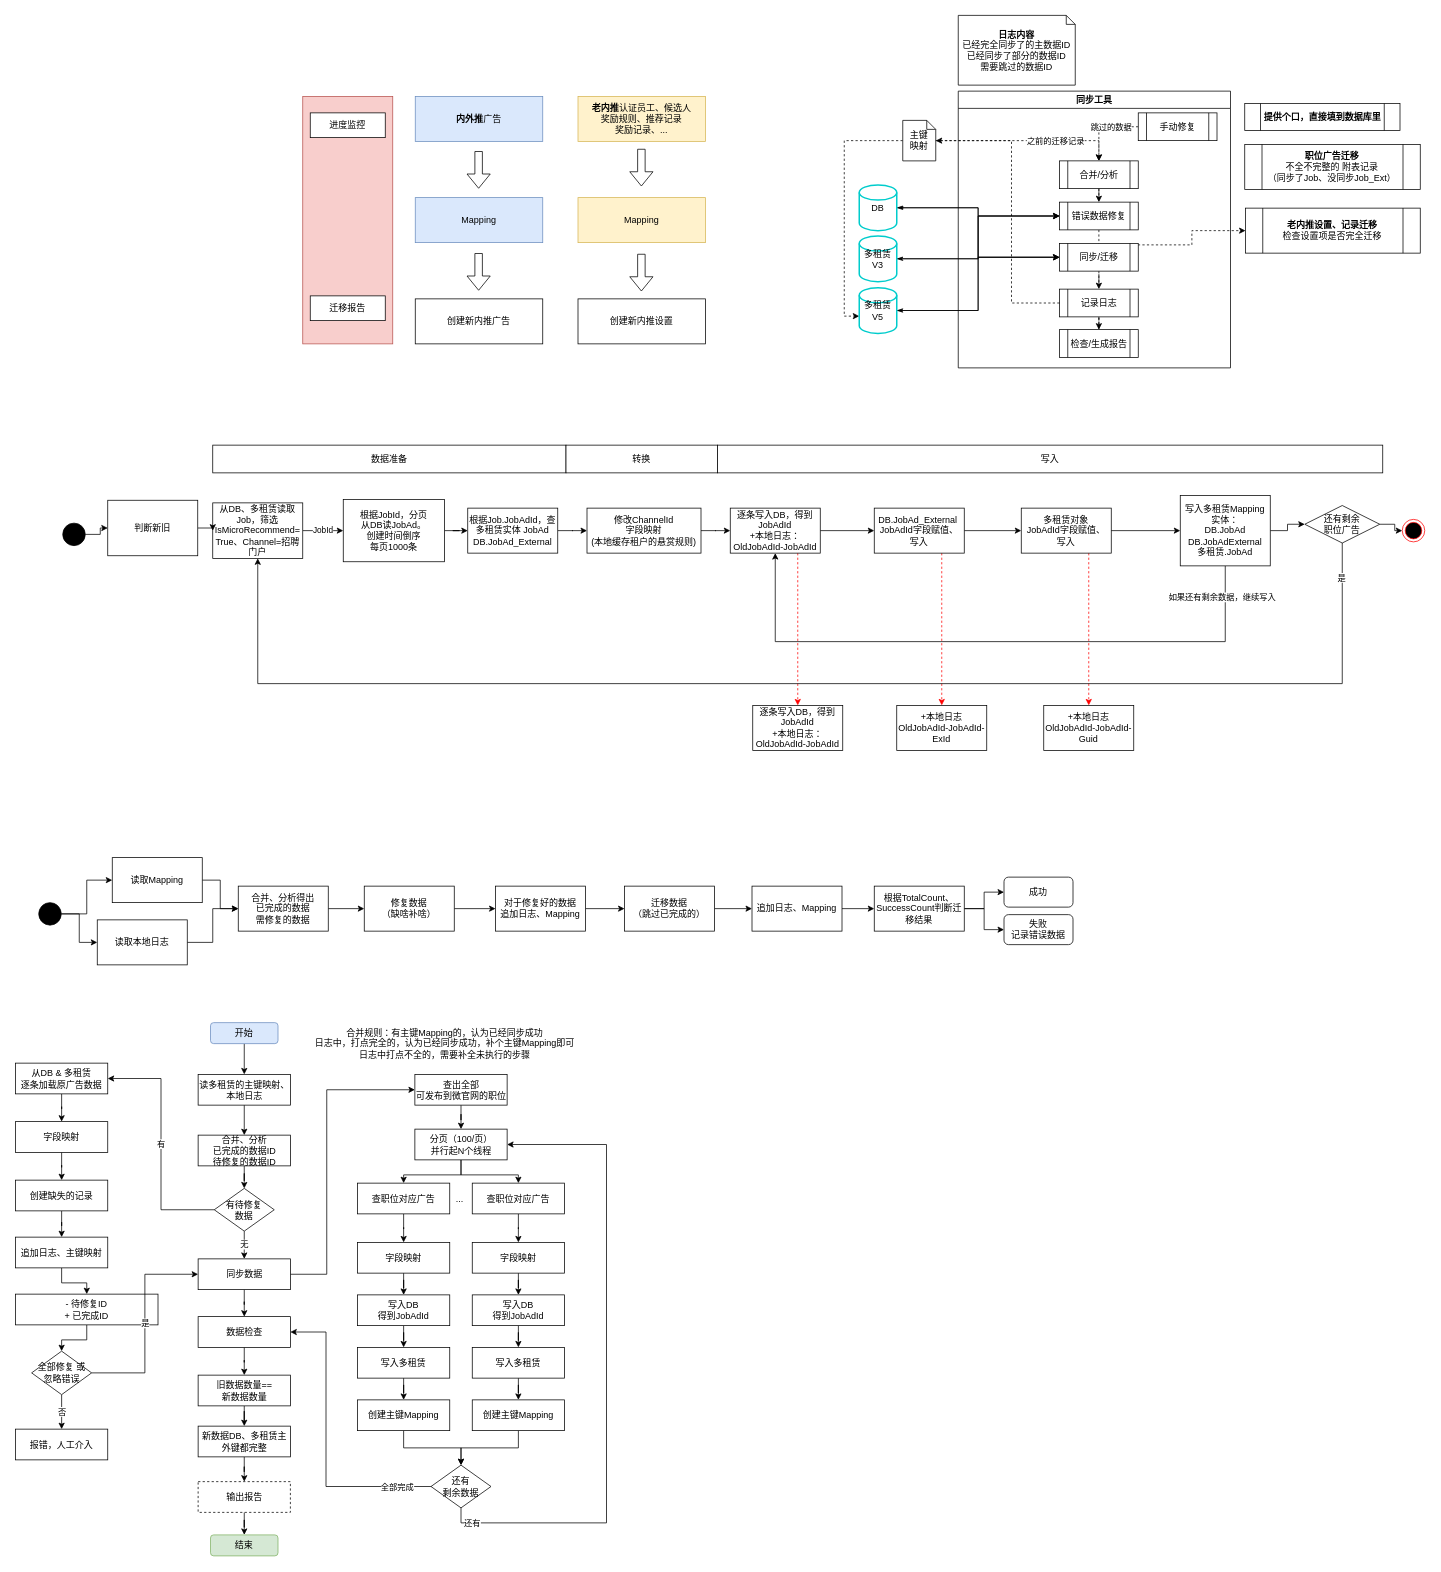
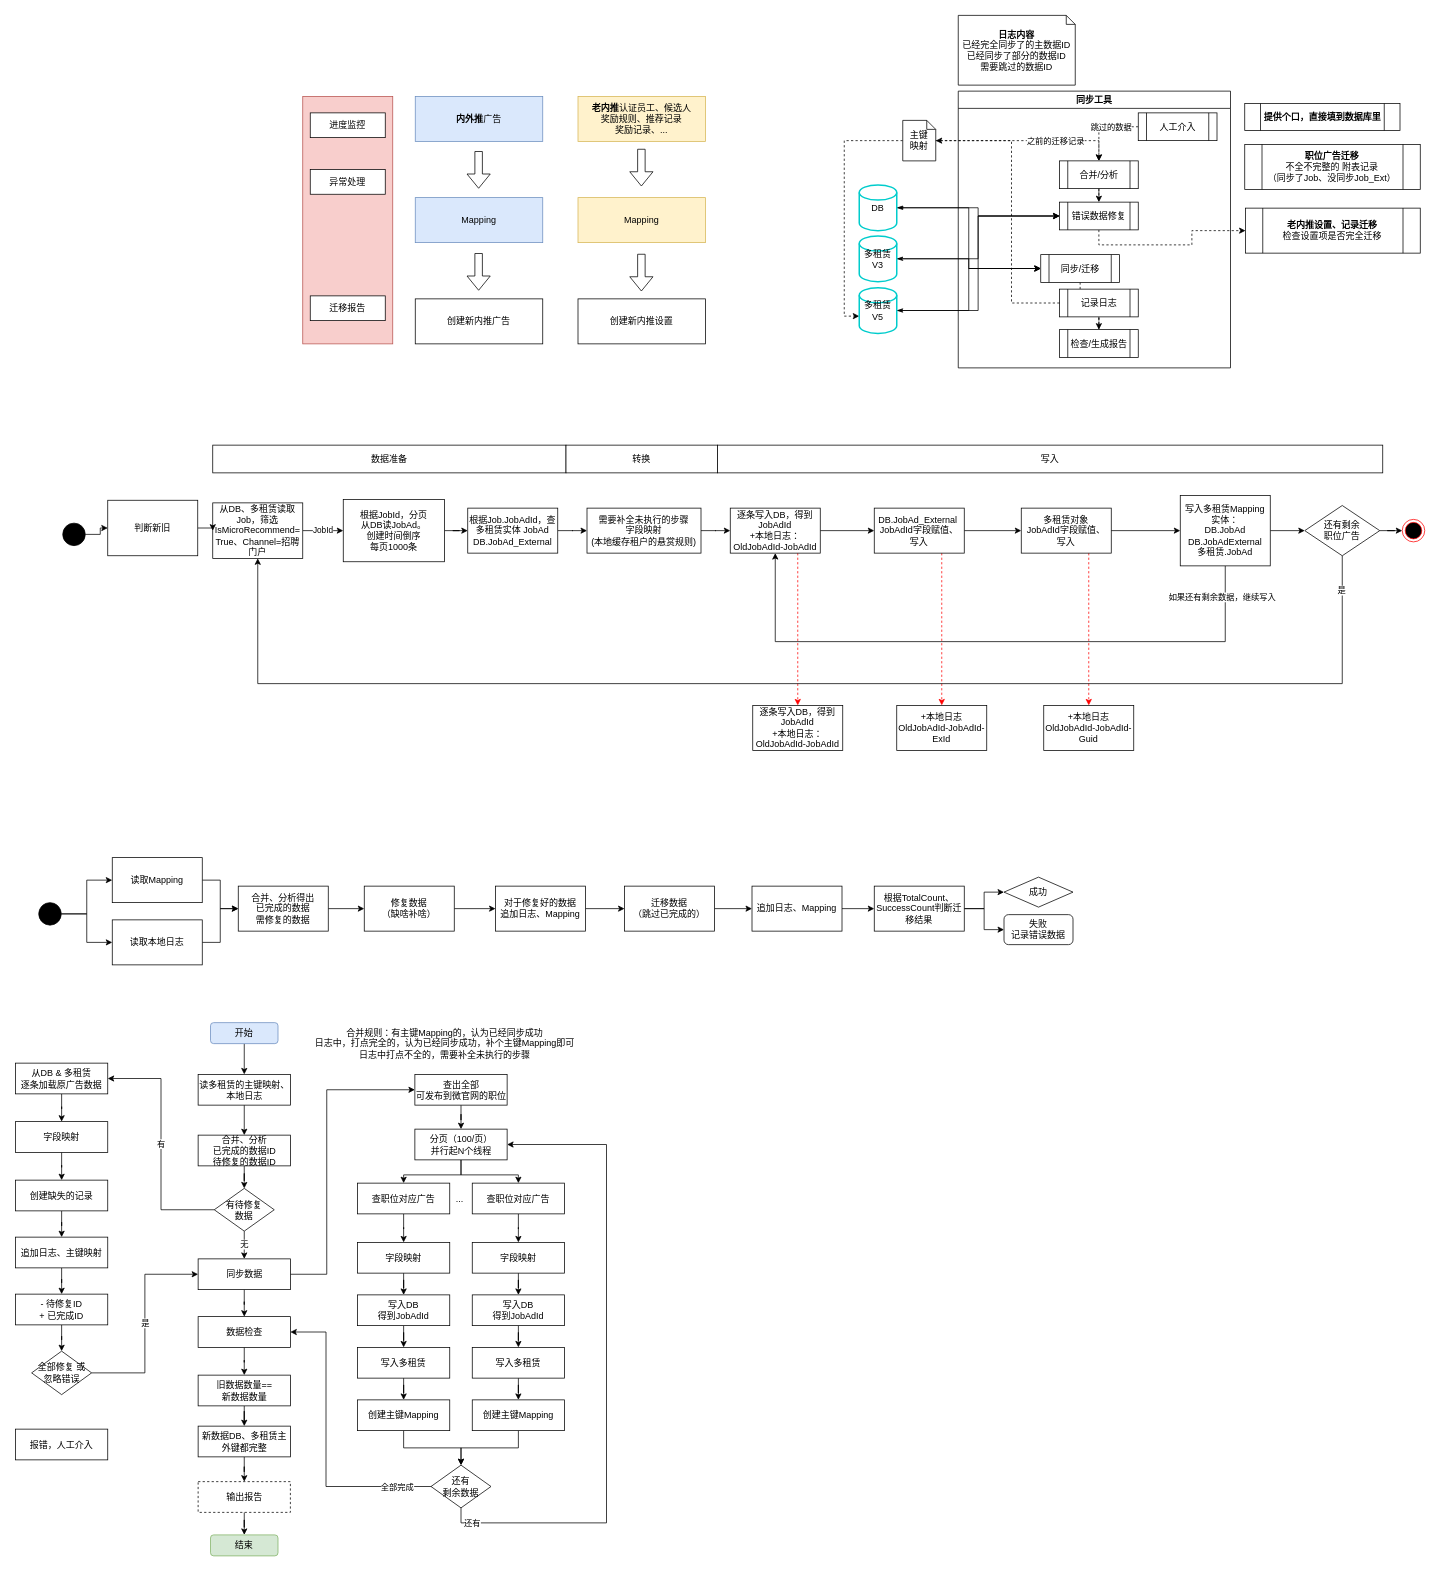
(1178, 127) -> (1178, 127)
none -> (348, 182)
(1099, 257) -> (1080, 269)
(1342, 524) -> (1342, 531)
(644, 531) -> (644, 531)
(1038, 892) -> (1038, 892)
(142, 942) -> (157, 942)
(87, 1310) -> (62, 1310)
(62, 1409) -> none
